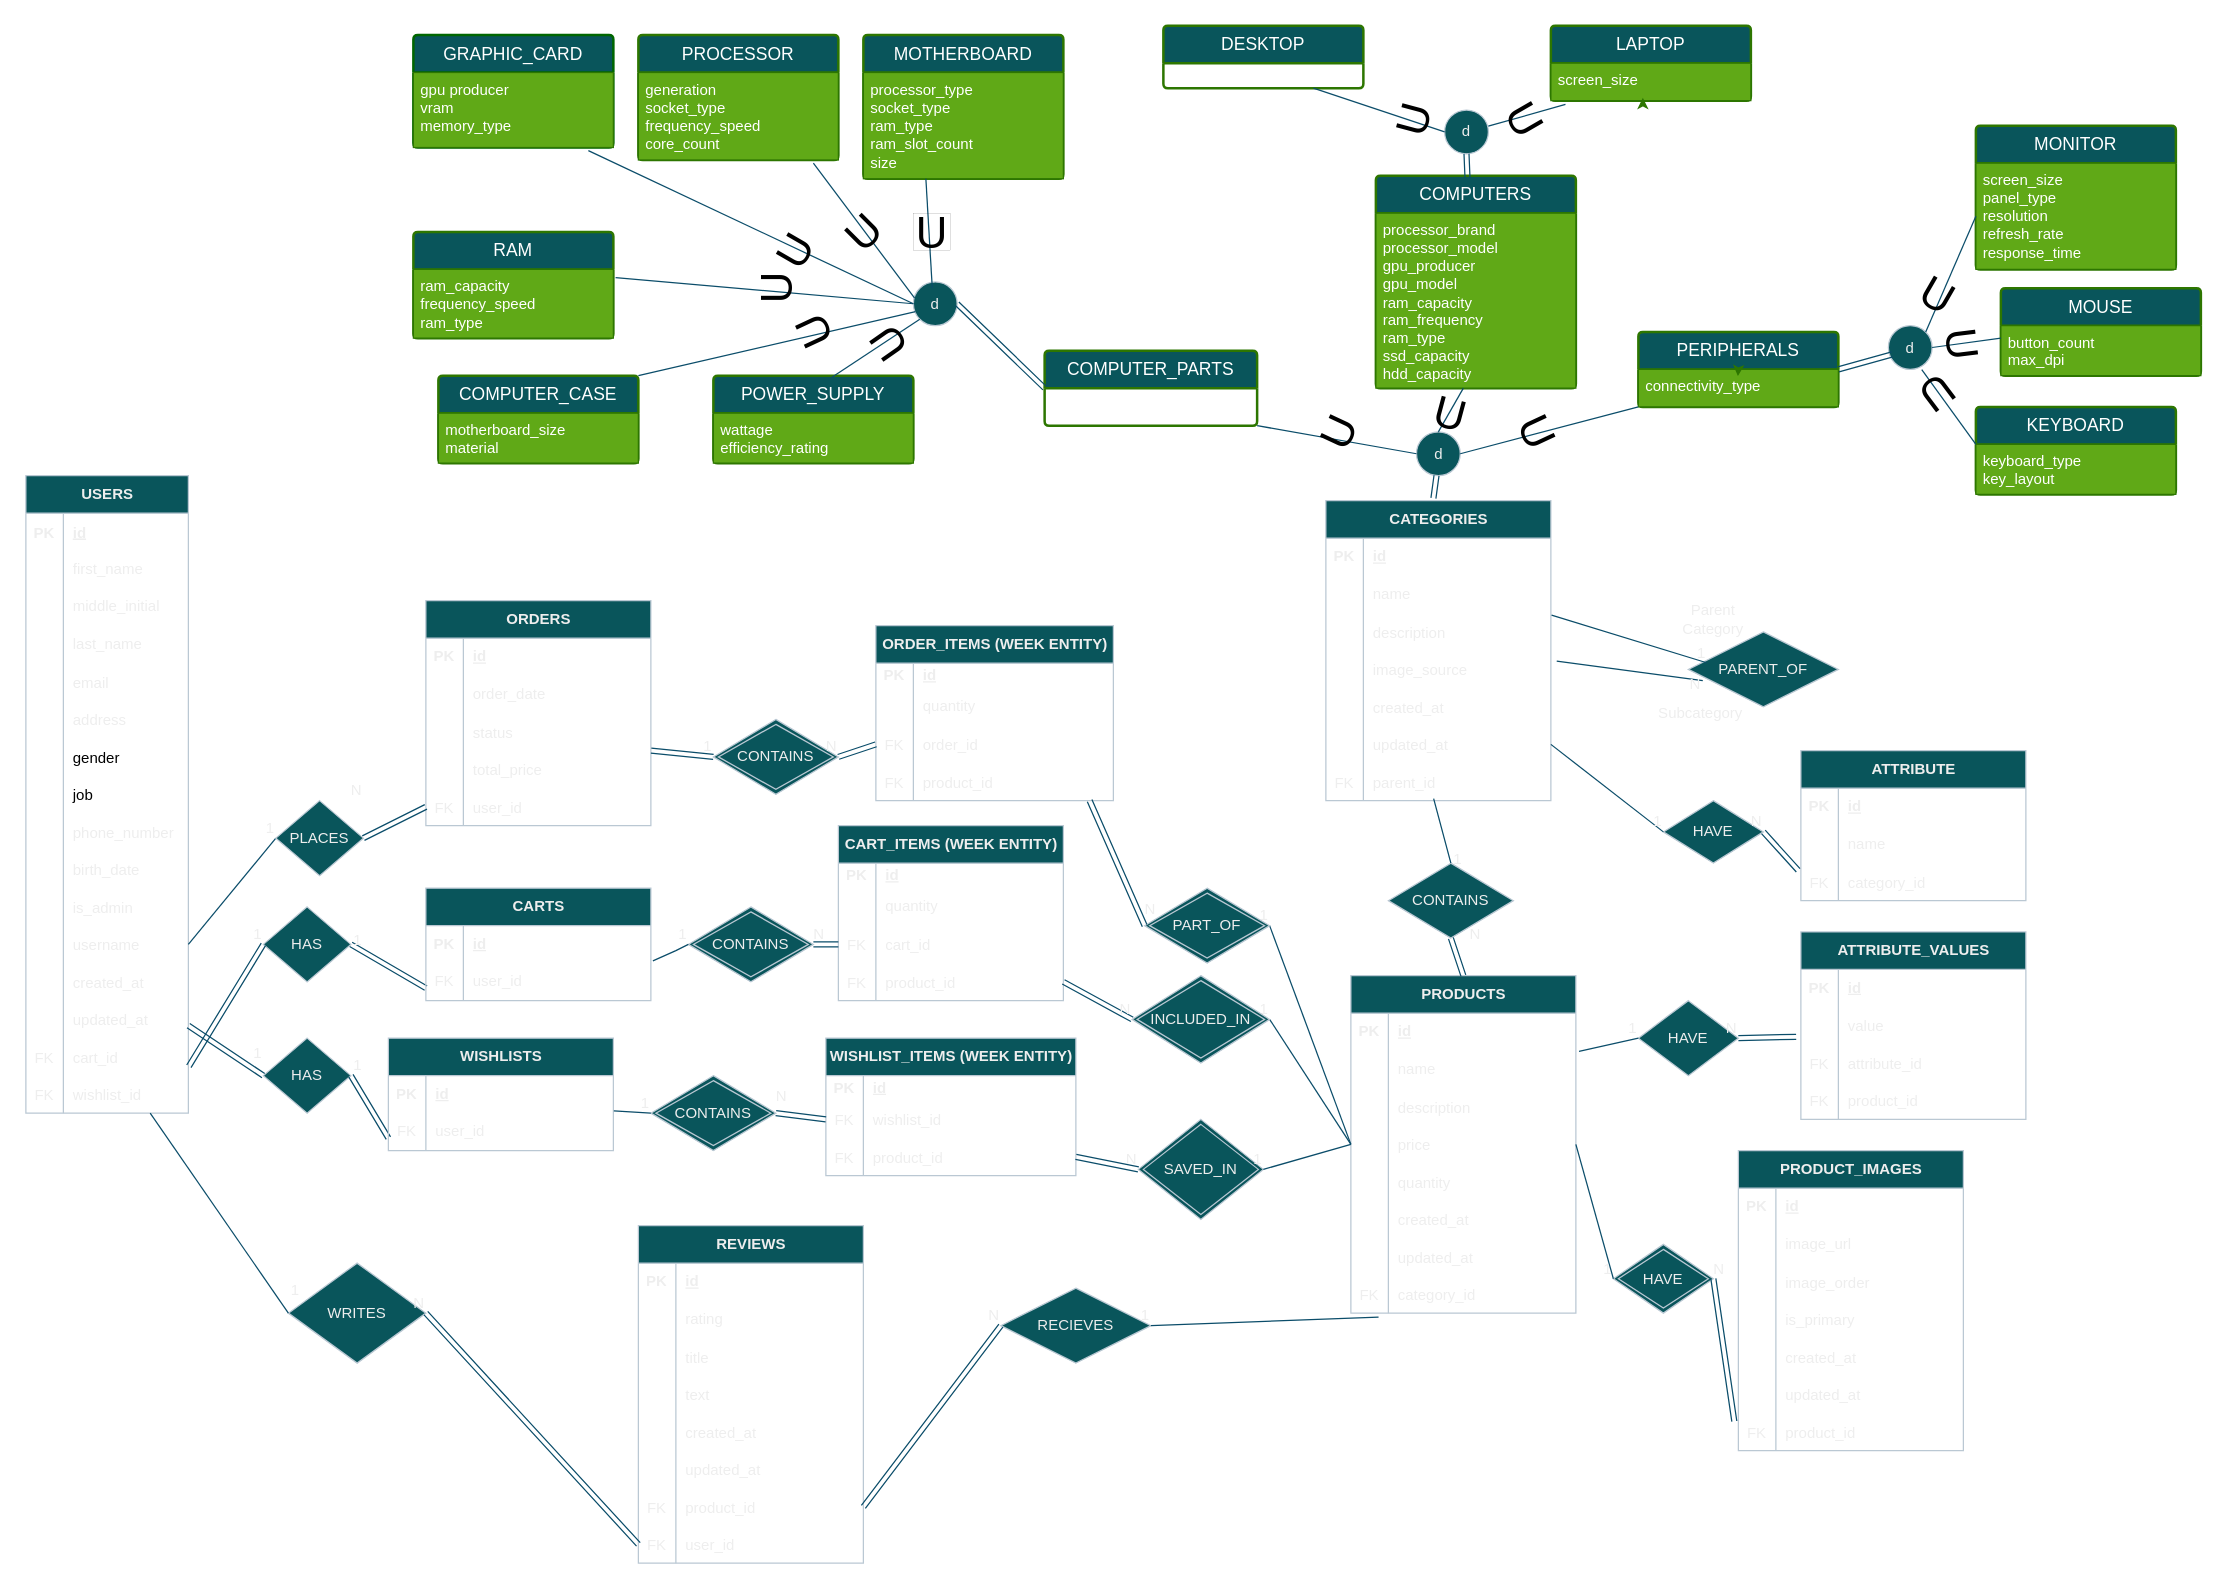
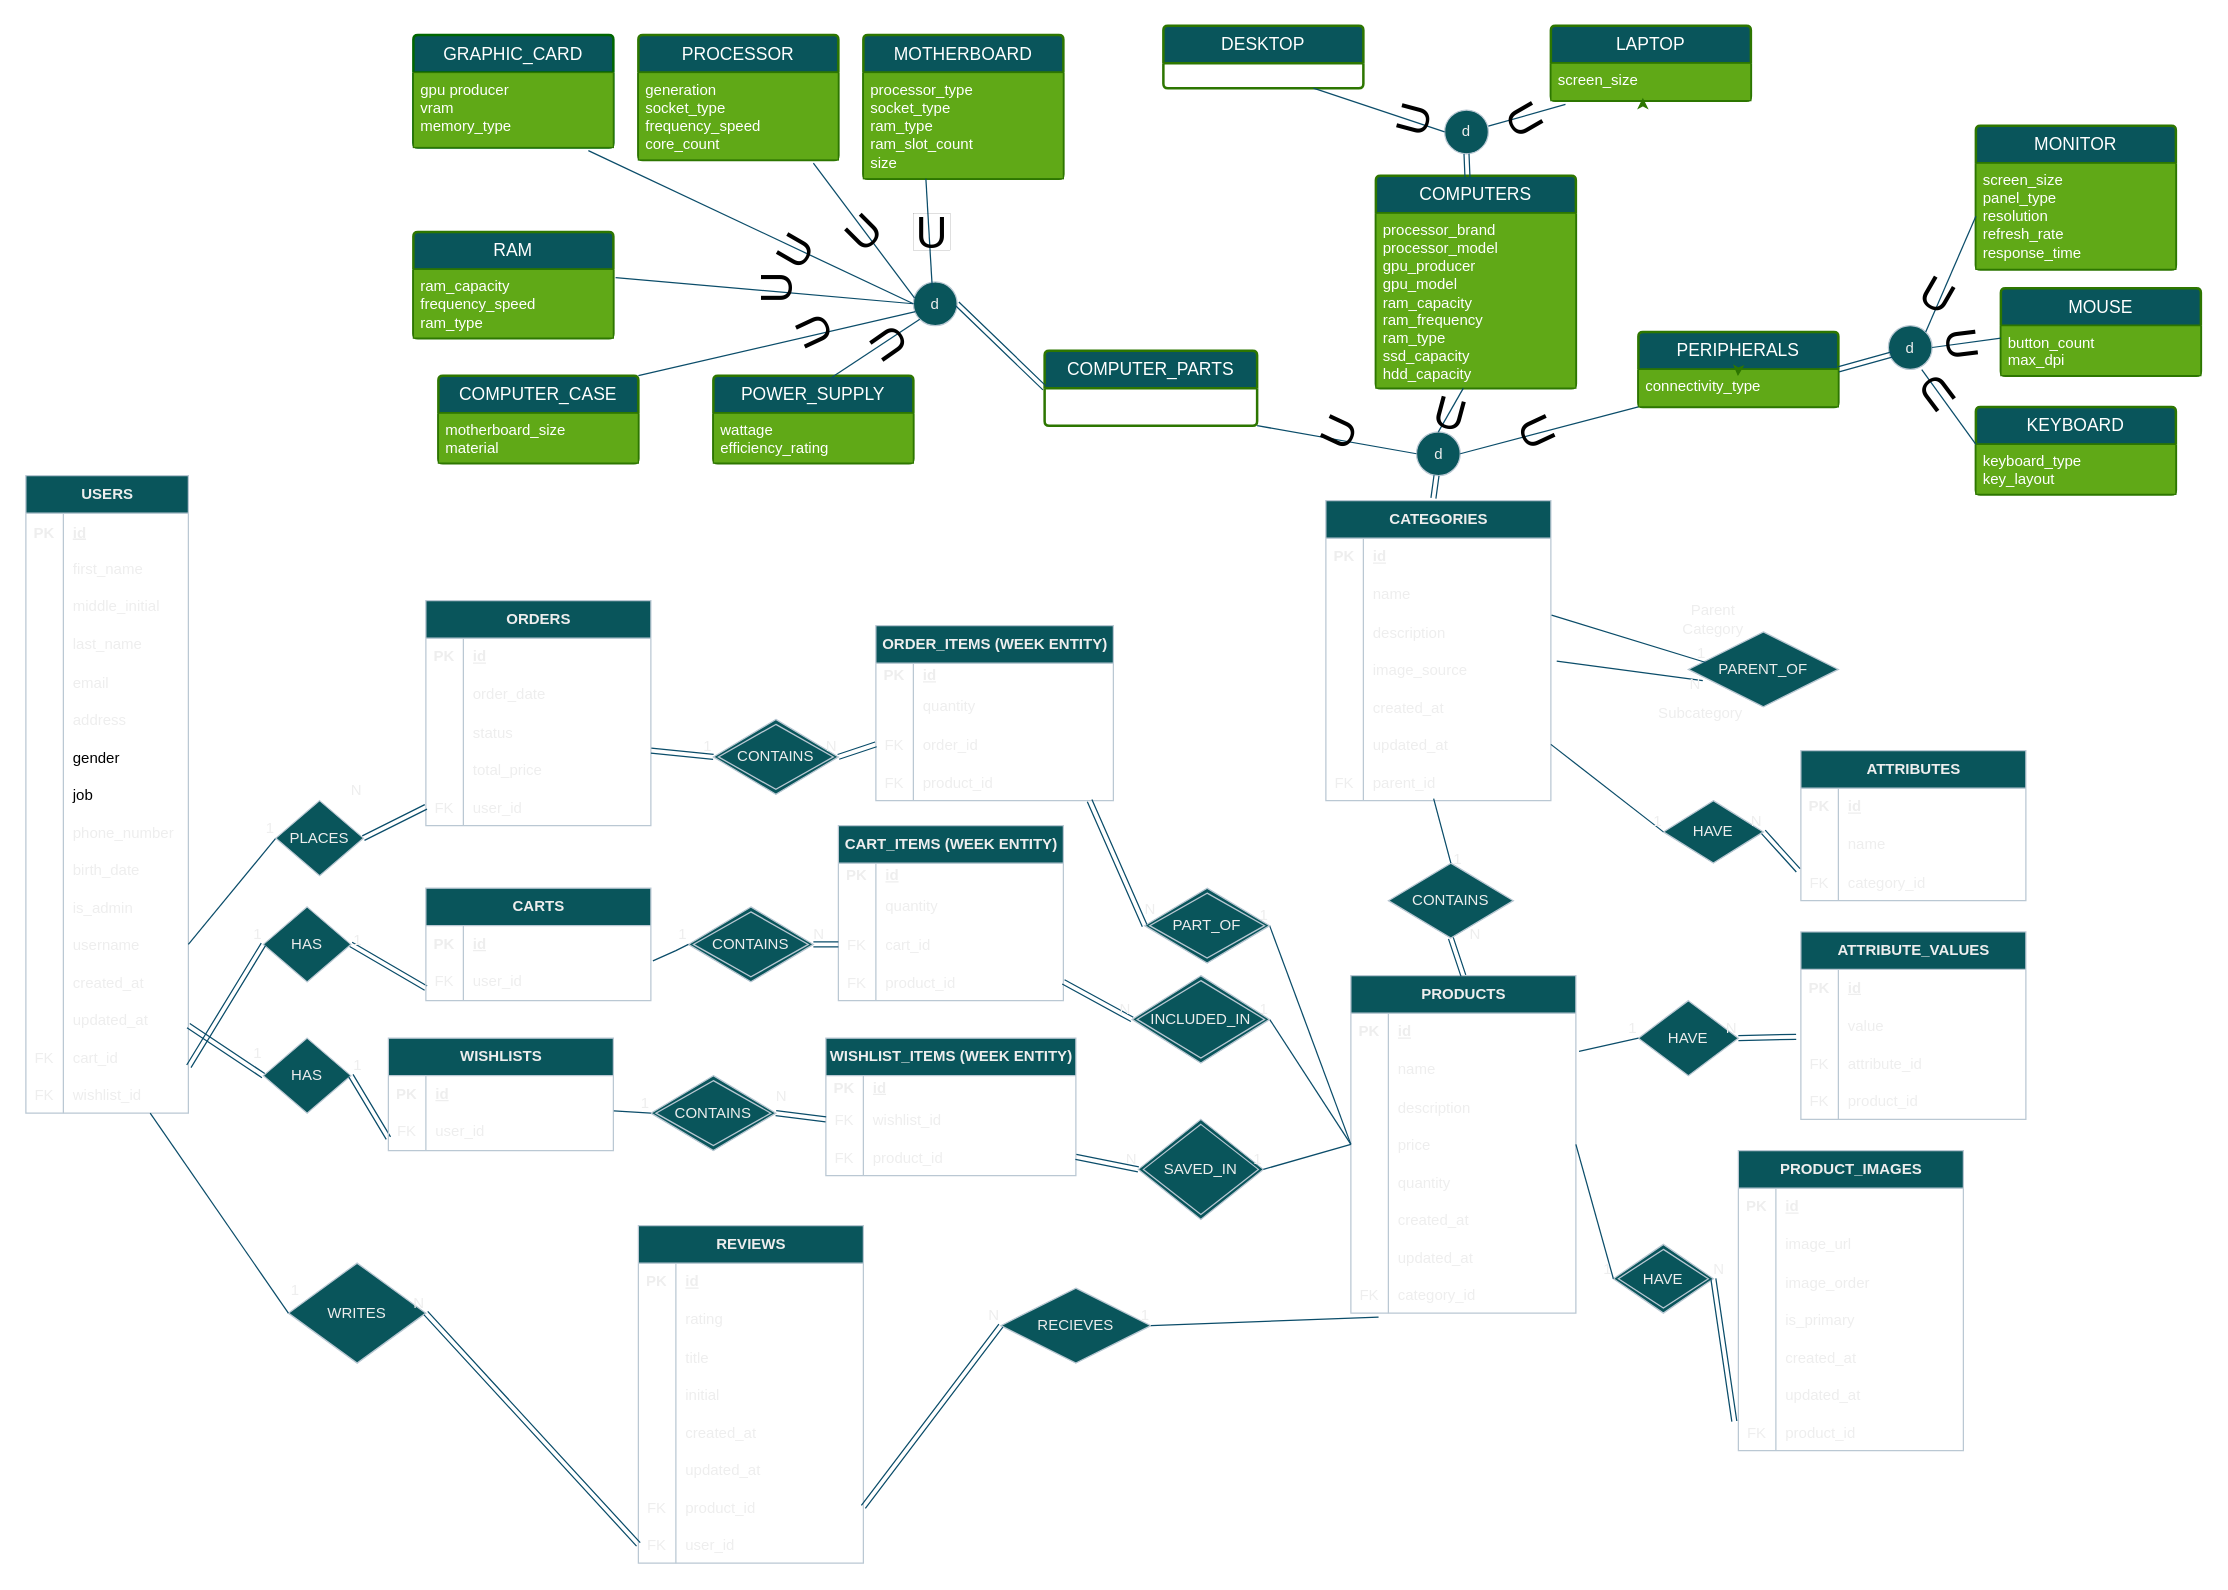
(1914, 769) -> (1914, 769)
(702, 1395) -> (707, 1395)
